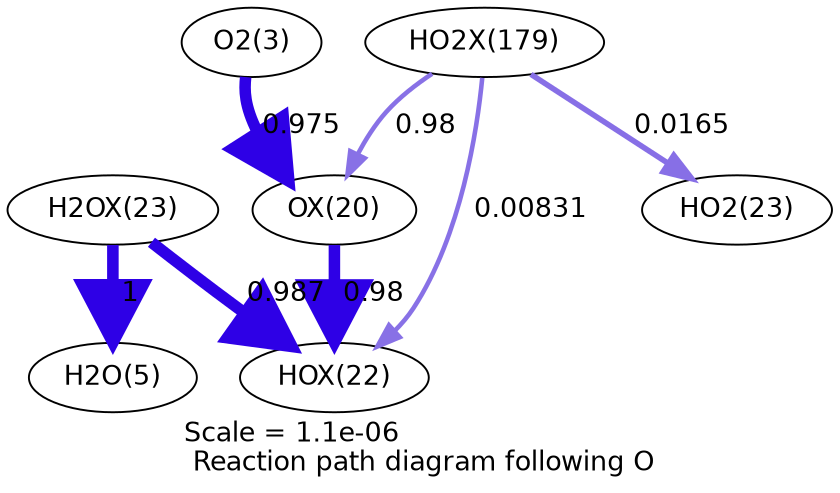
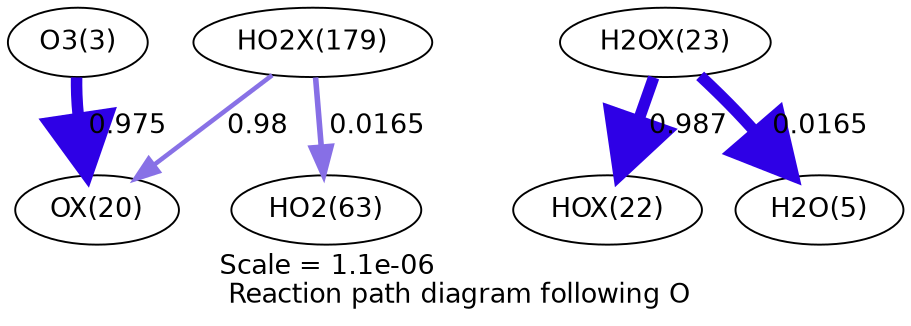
(252, 42) -> (78, 42)
(737, 210) -> (326, 210)
(456, 211) -> none
(334, 265) -> none
(126, 294) -> (817, 126)
